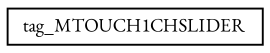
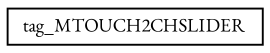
(135, 27) -> (135, 27)
